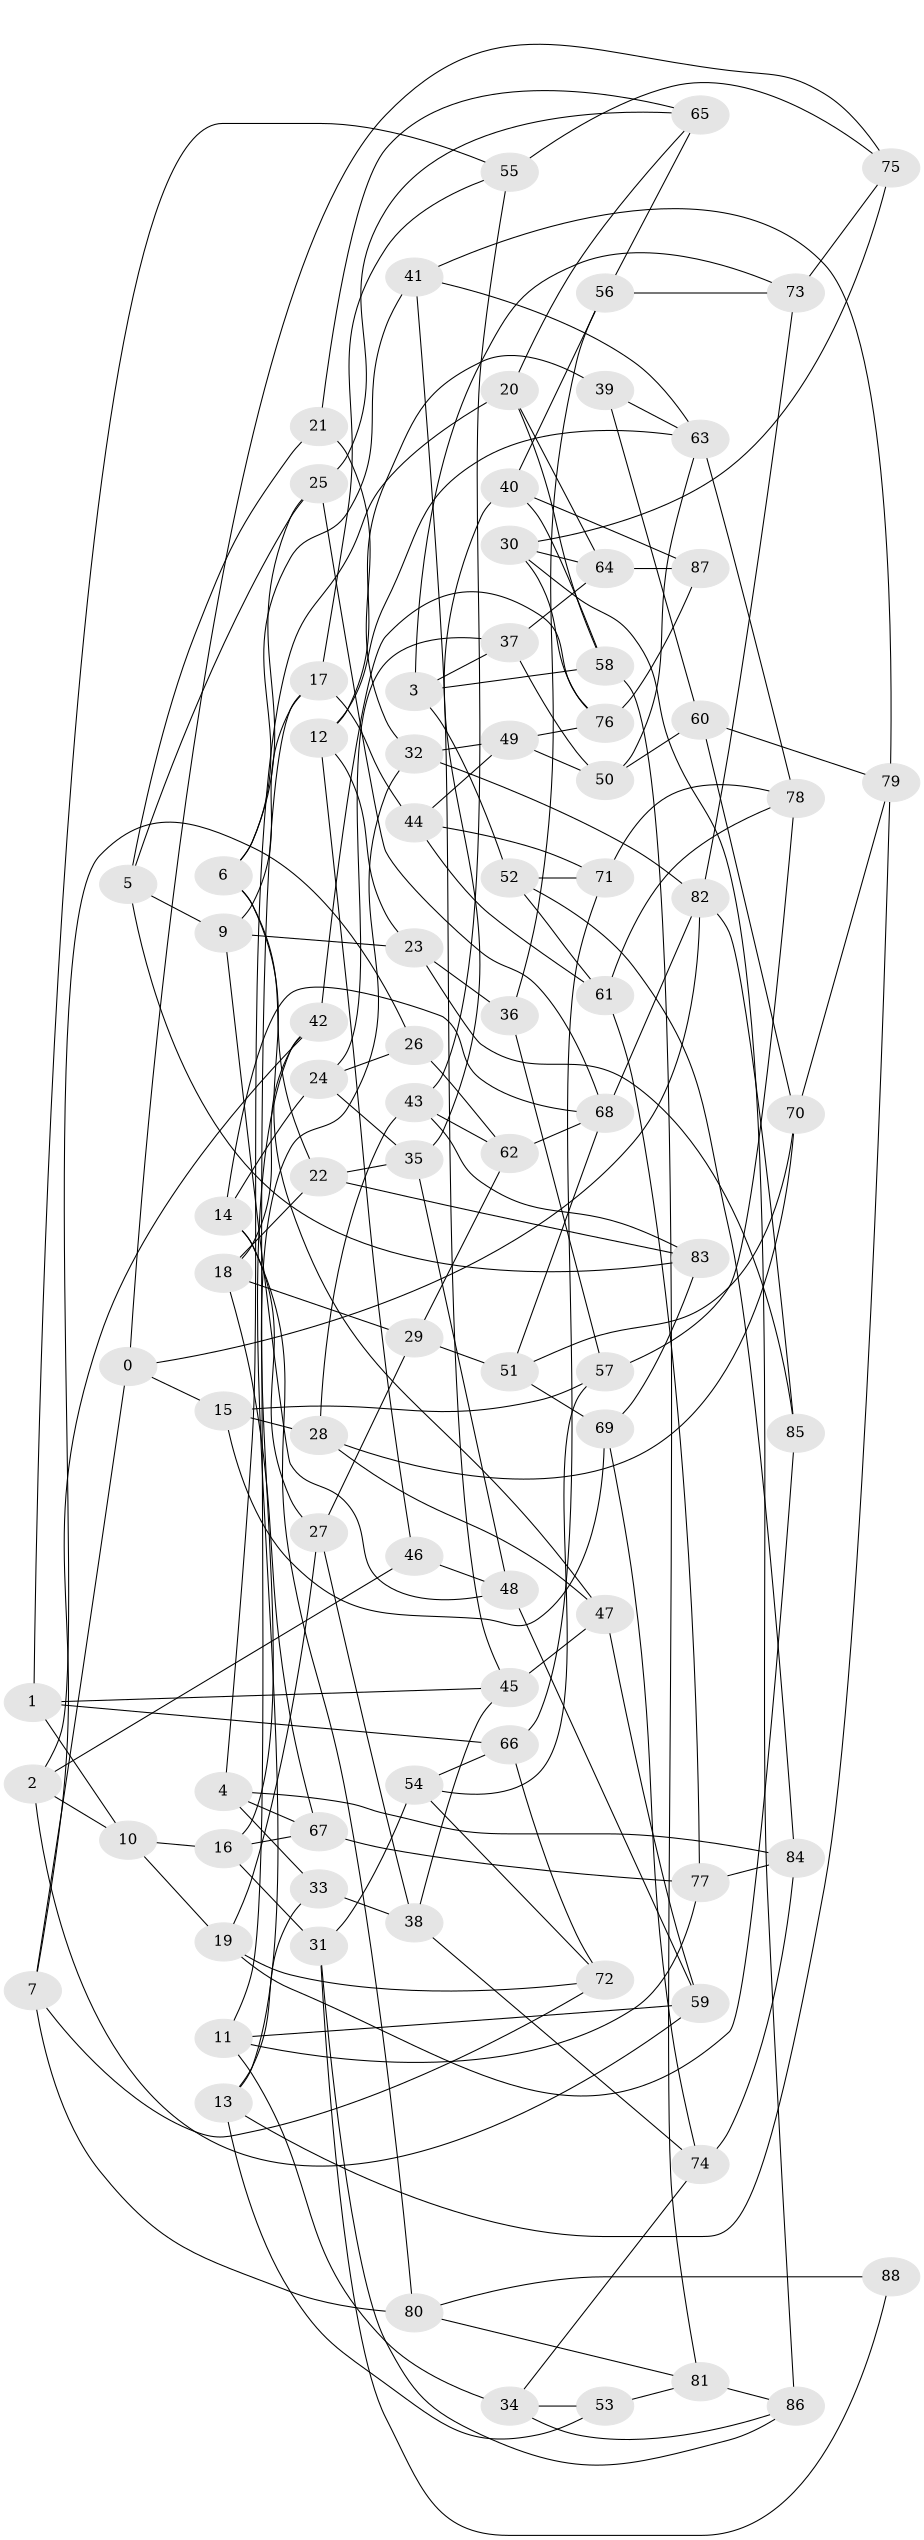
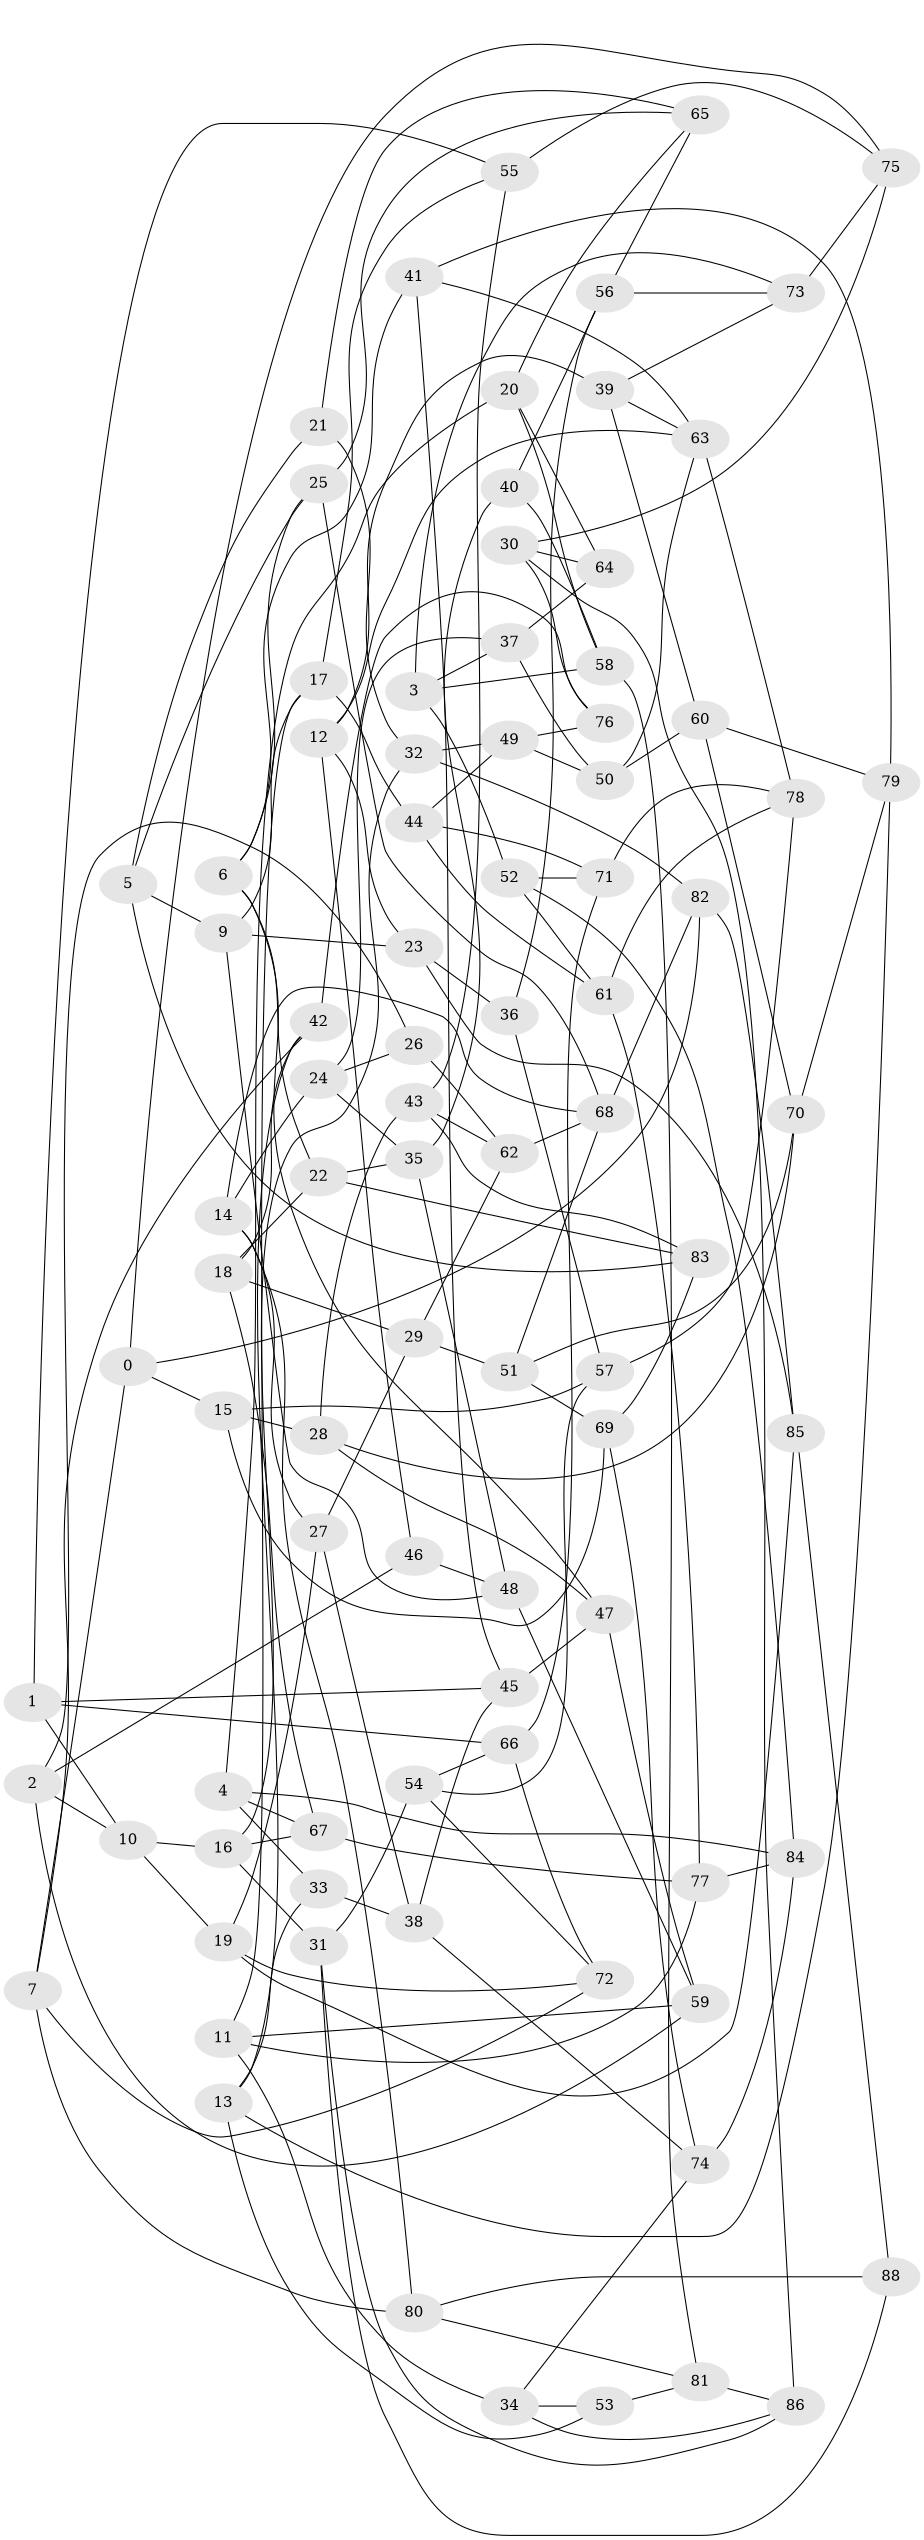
(700, 569) -> none
(753, 596) -> (700, 342)
none -> (844, 1855)
